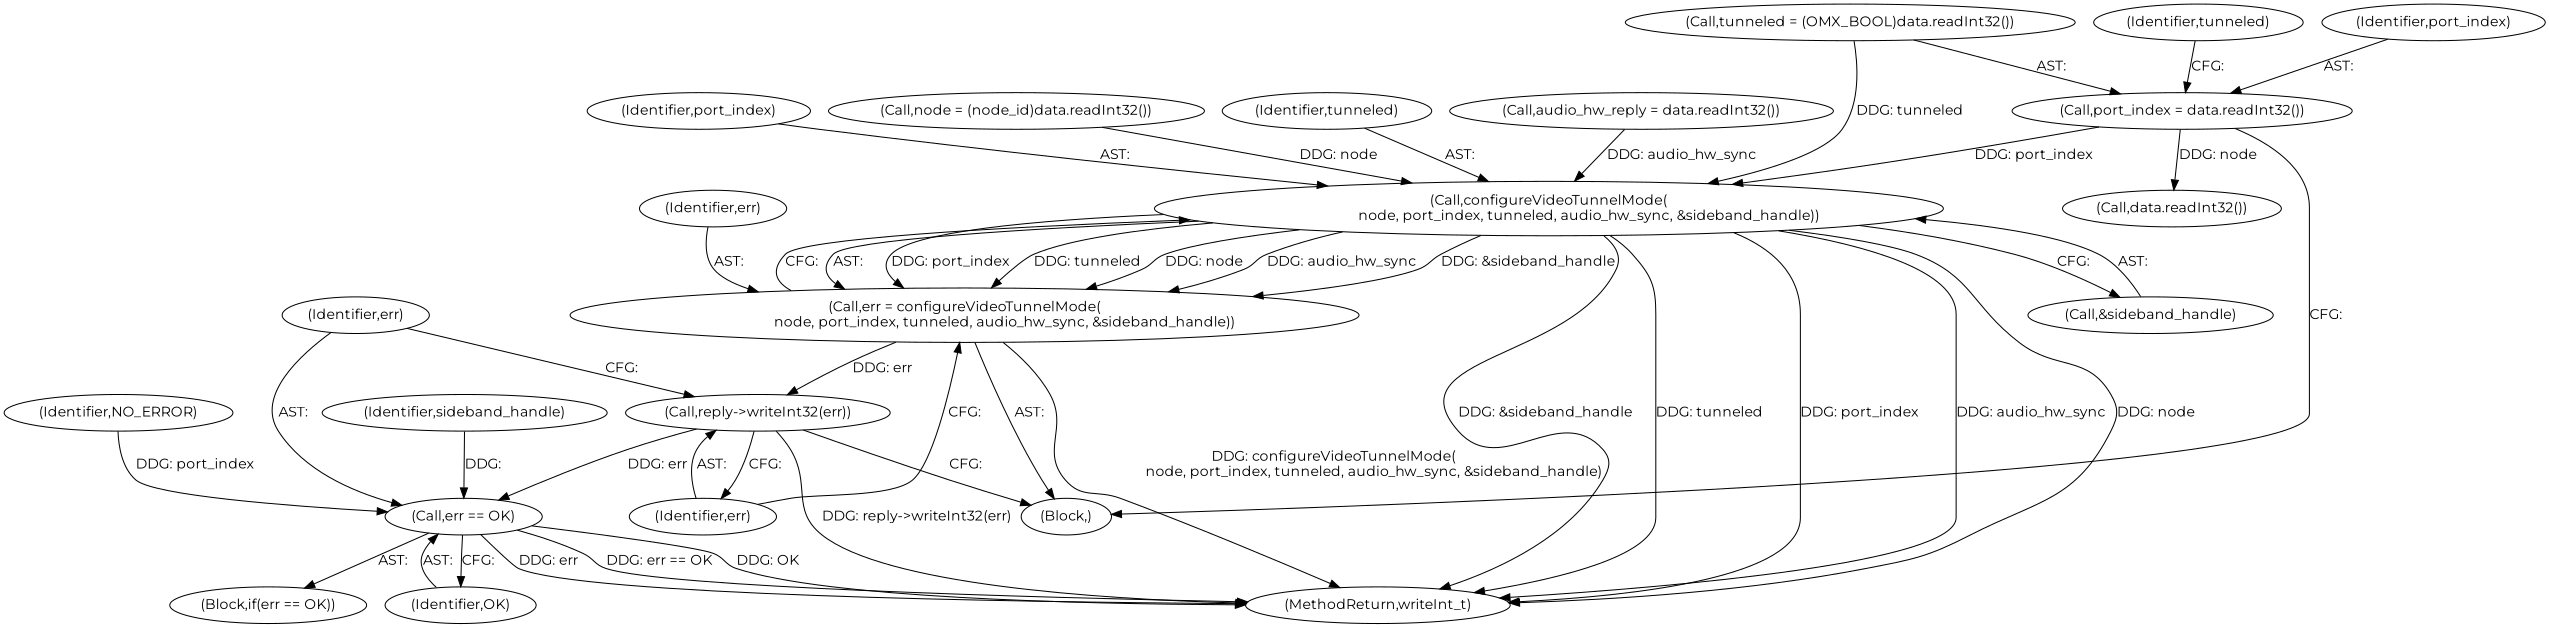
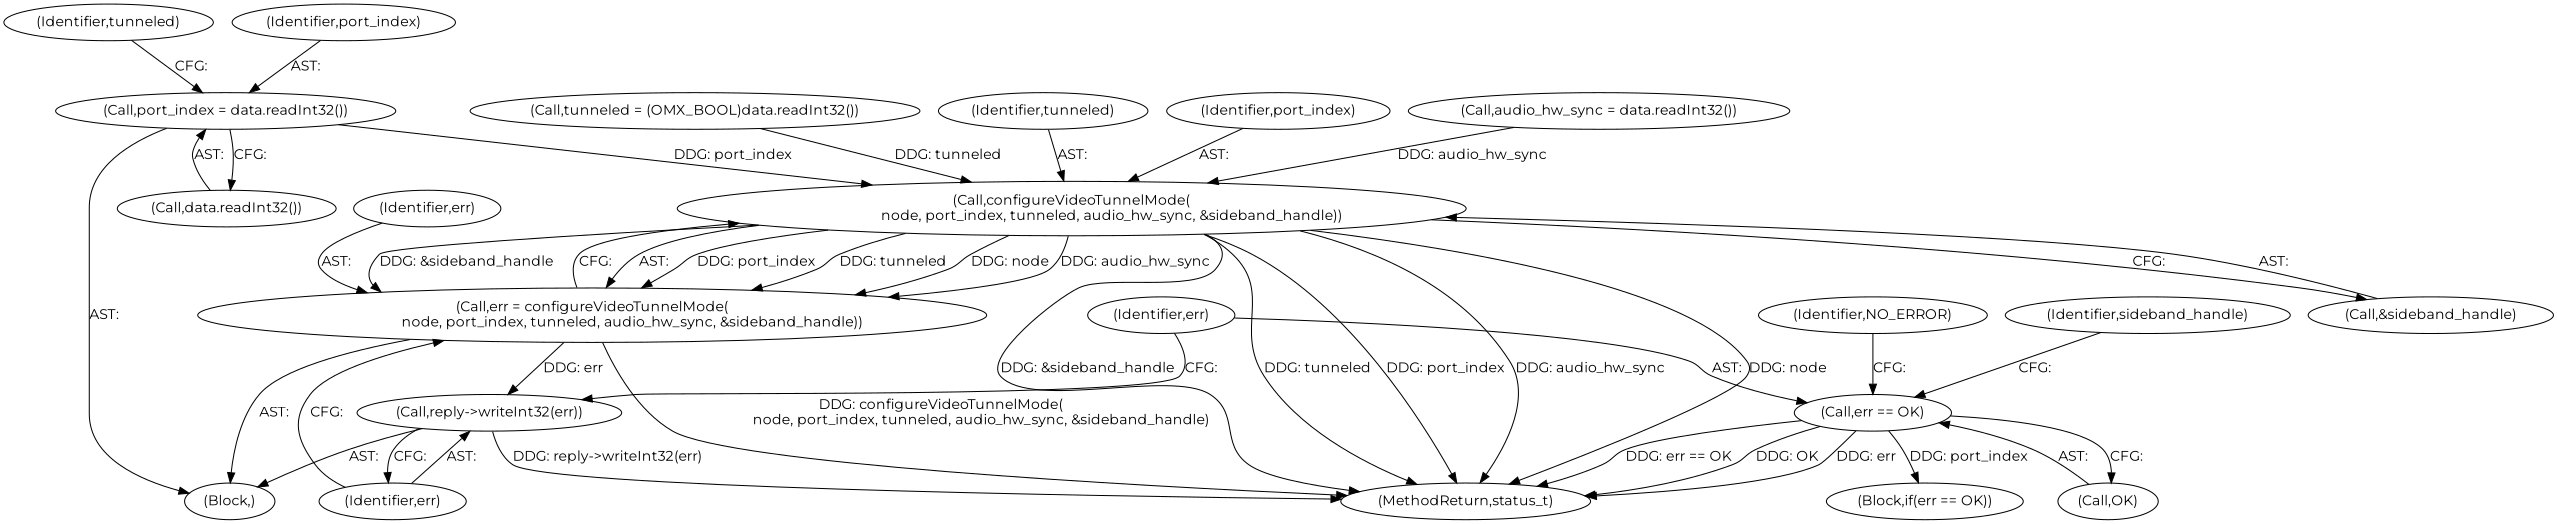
(2012, 66) -> (195, 165)
(1016, 111) -> none
(1642, 111) -> (1599, 111)
(2218, 155) -> (253, 155)
(2328, 315) -> (107, 315)
(601, 459) -> none
(195, 465) -> (1892, 369)
(485, 465) -> (2037, 369)
(968, 465) -> (366, 457)
(395, 561) -> (1969, 457)
(461, 605) -> (2108, 501)
(1378, 605) -> (1466, 501)
